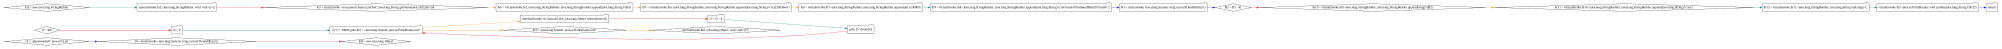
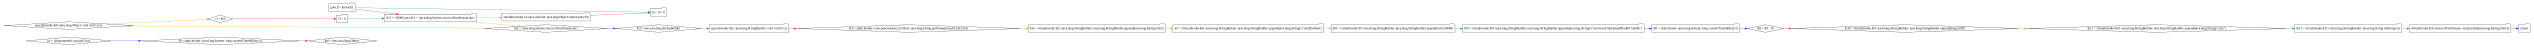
none -> (156, 22)
(785, 24) -> (502, 10)
none -> (611, 29)
